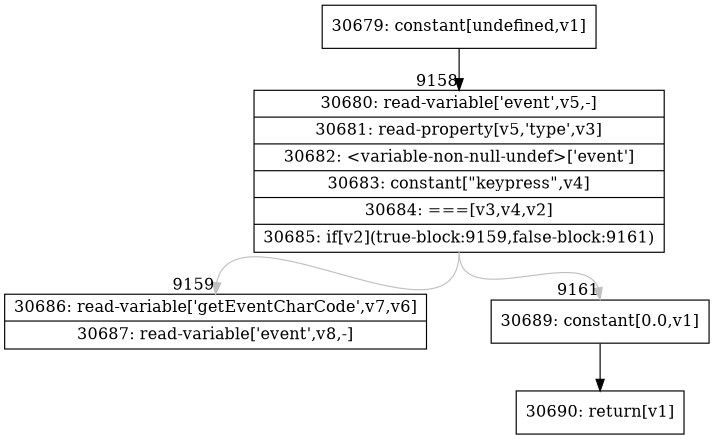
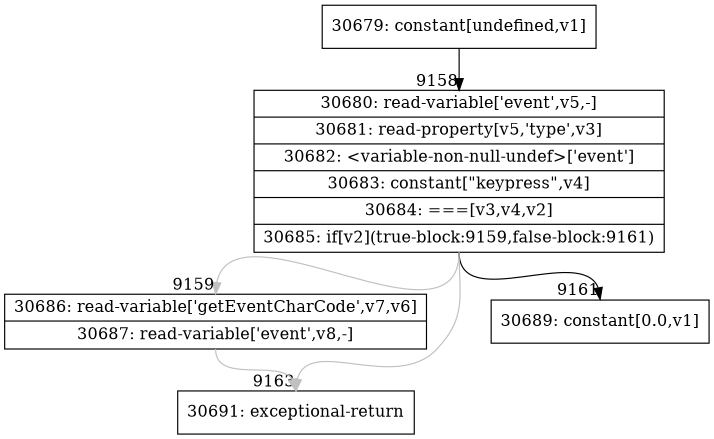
(524, 277) -> (524, 277)
none -> (296, 413)
(600, 413) -> none
